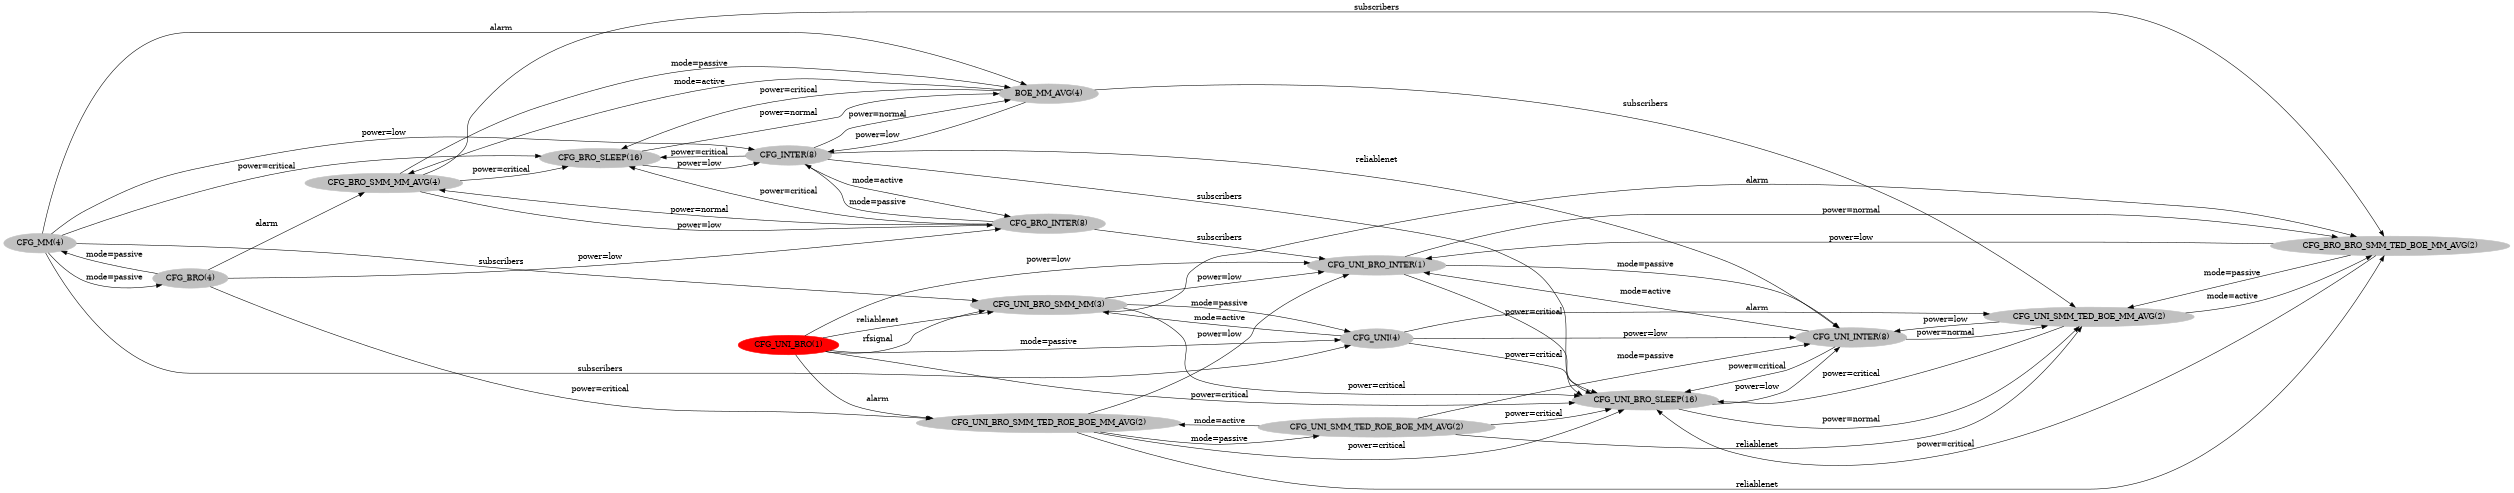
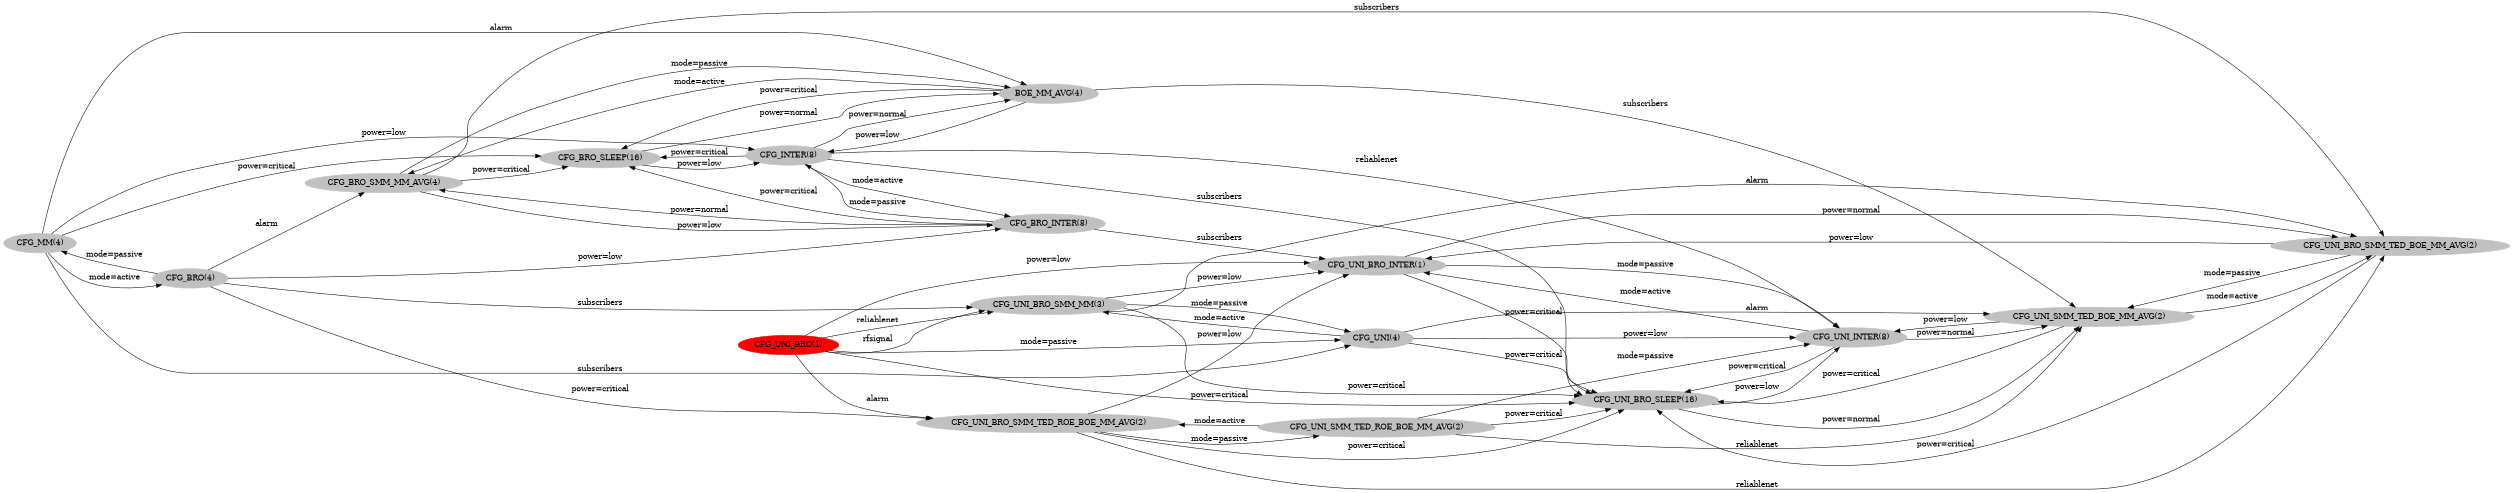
(2390, 246) -> (2390, 246)
(480, 266) -> (595, 309)
(115, 278) -> (115, 278)
